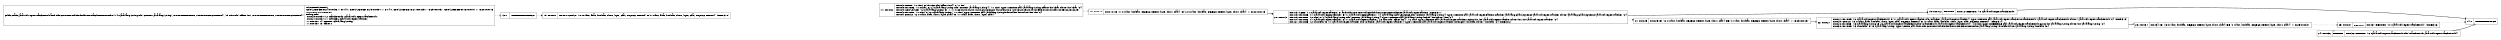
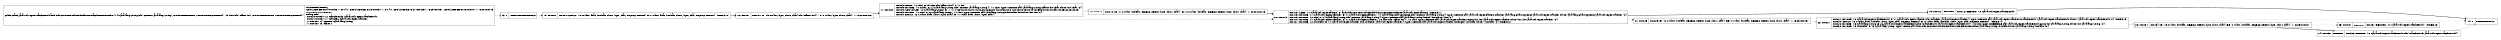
(523, 15) -> (523, 15)
none -> (805, 15)
(2485, 21) -> (2485, 21)
(1813, 22) -> (1813, 22)
(2452, 23) -> (2296, 20)
(2131, 24) -> (2131, 24)
(2464, 28) -> (2464, 28)
(2305, 29) -> (2305, 29)
